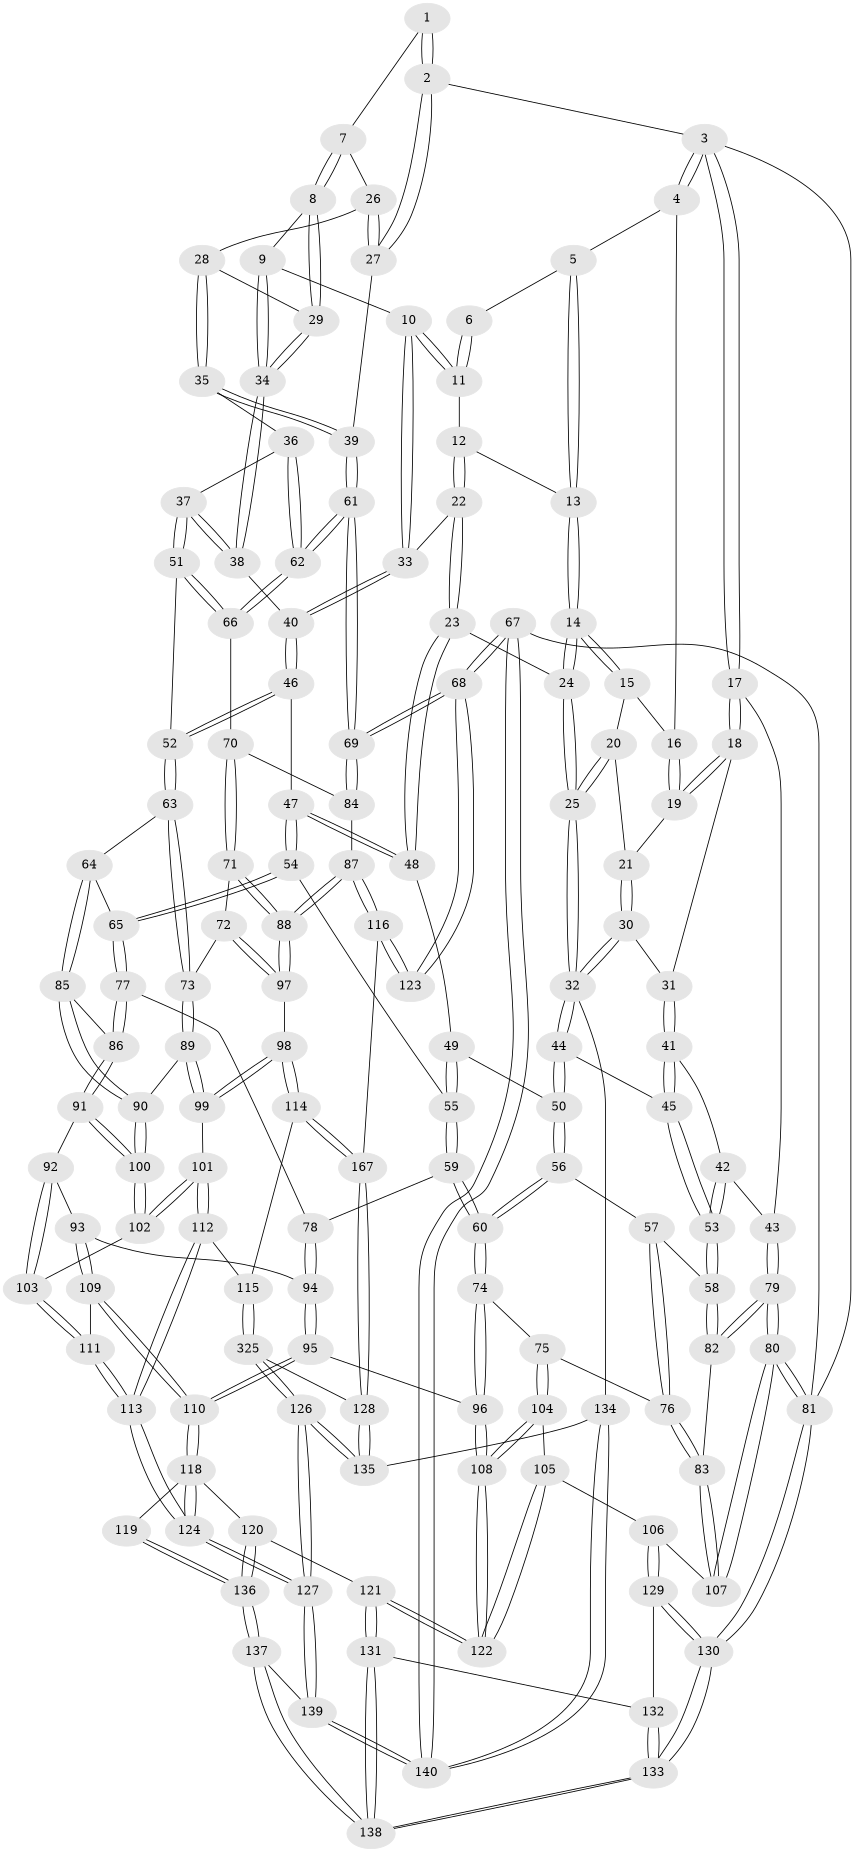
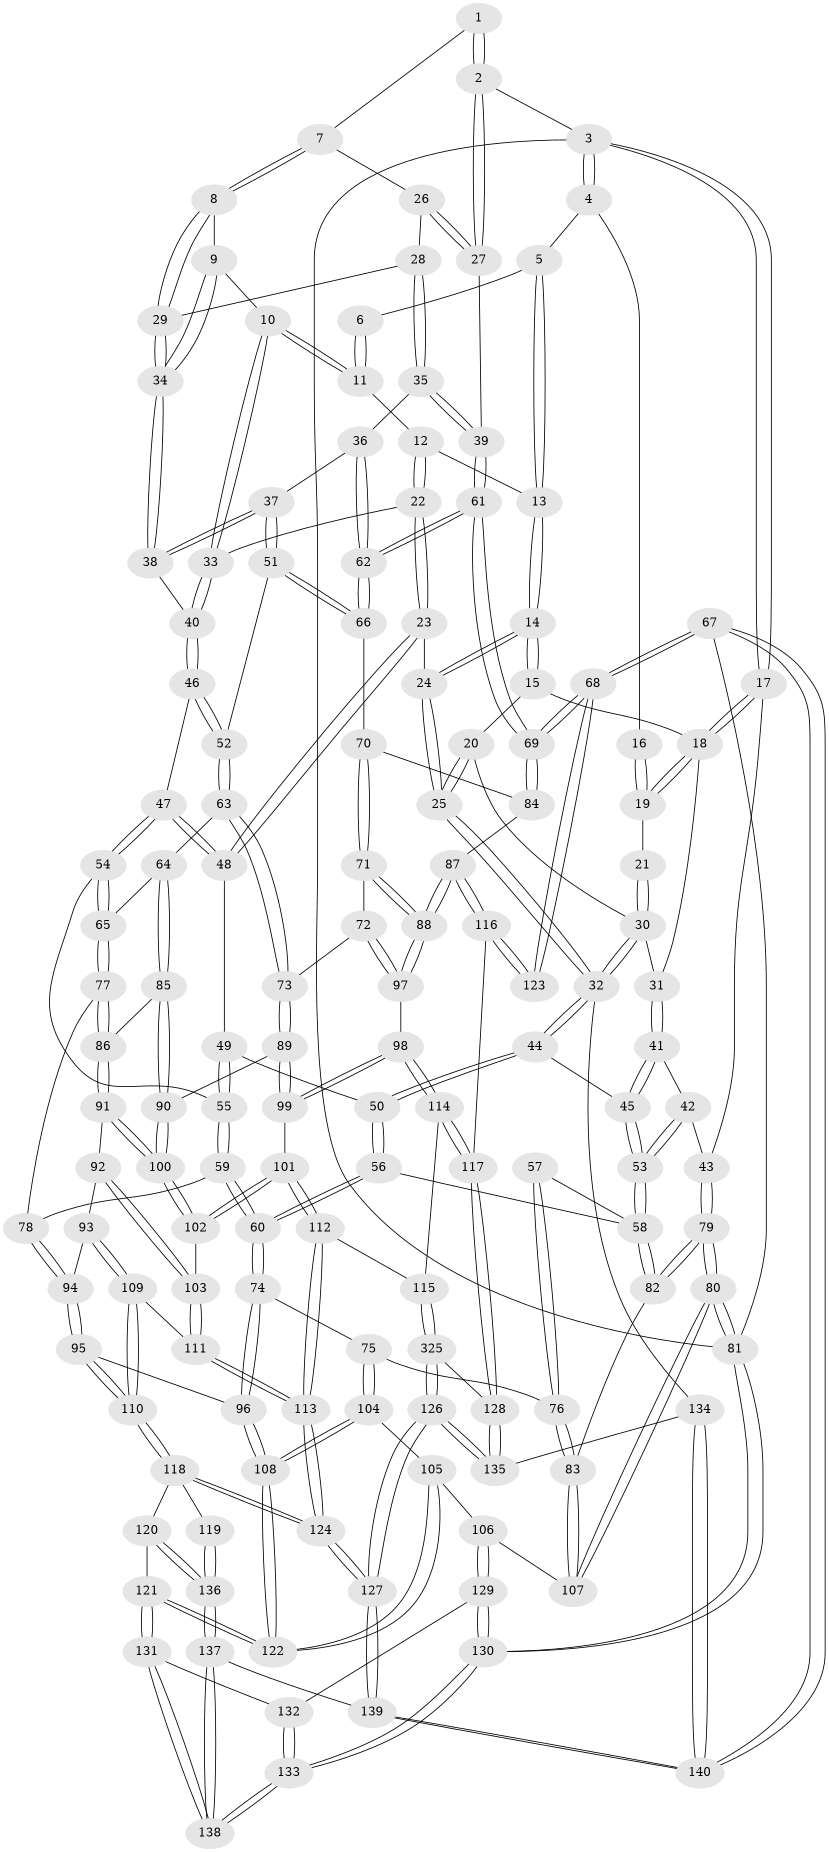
(651, 714) -> (616, 714)
(620, 805) -> (533, 853)
(363, 1168) -> (473, 1168)
(600, 1194) -> (510, 1199)
